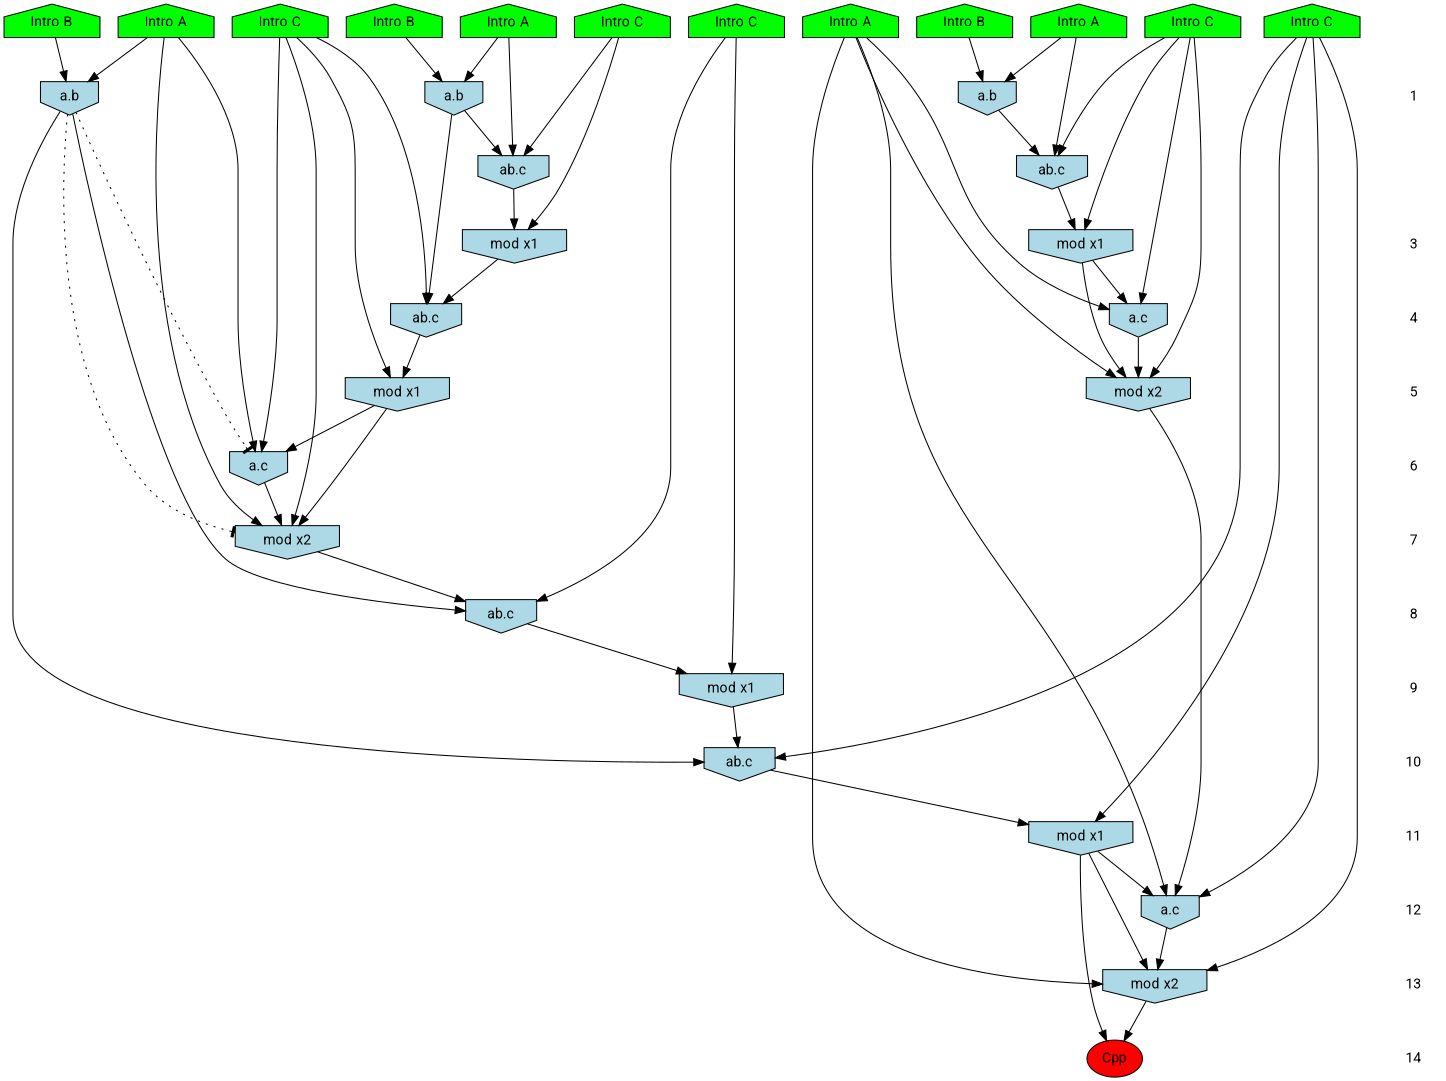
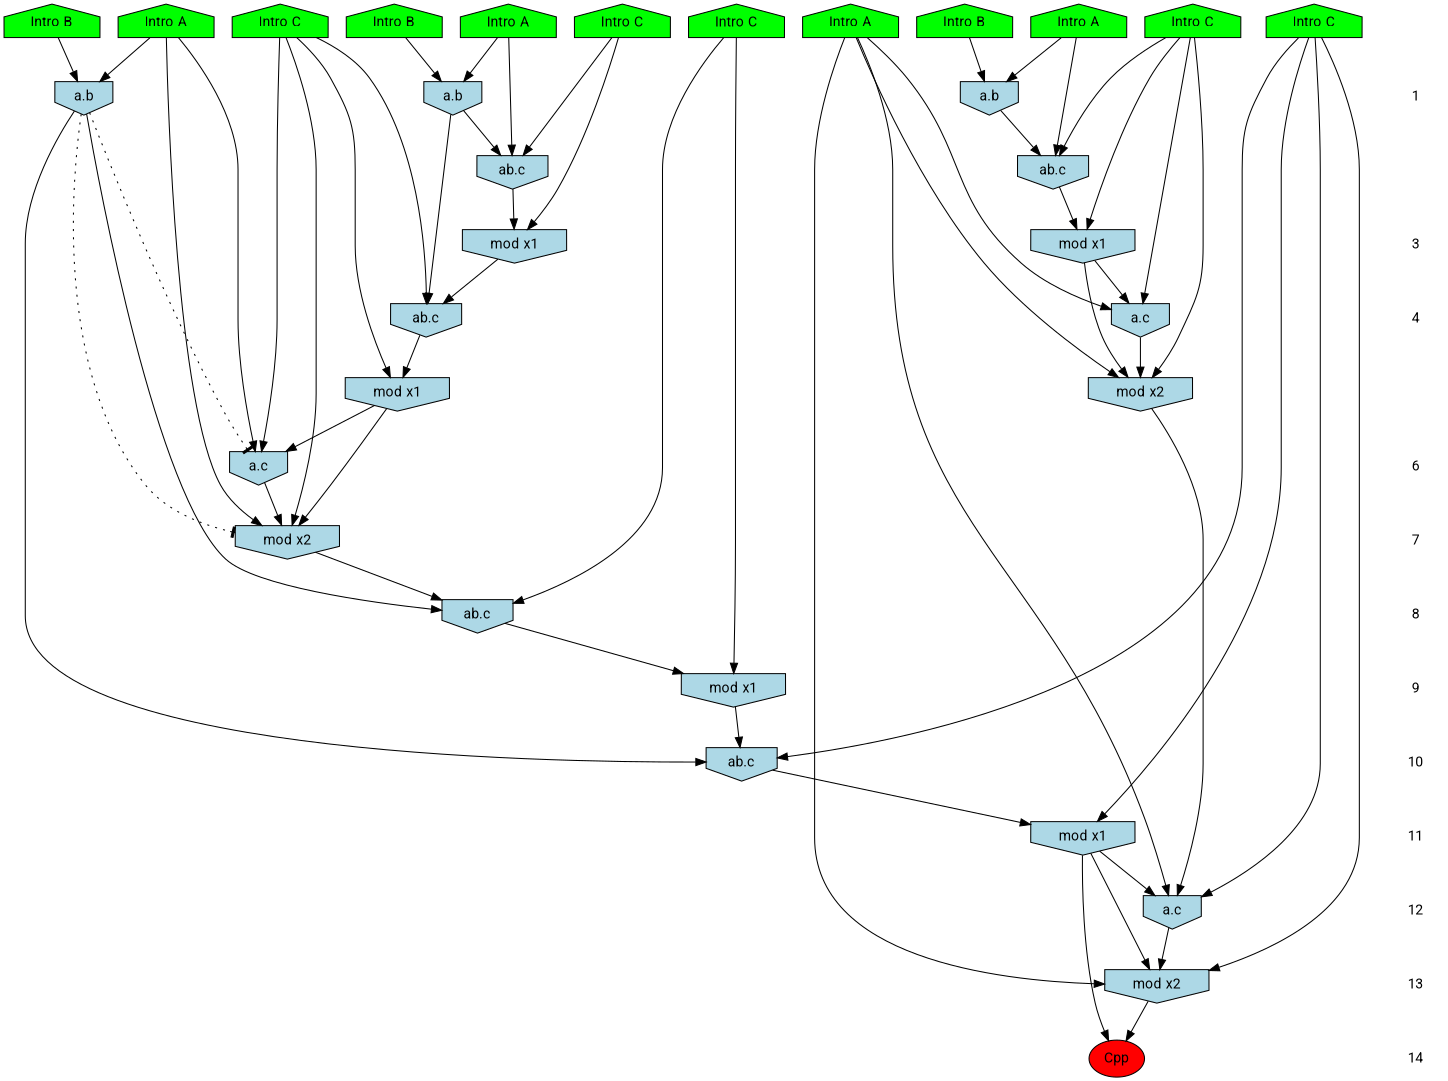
(1414, 393) -> none
